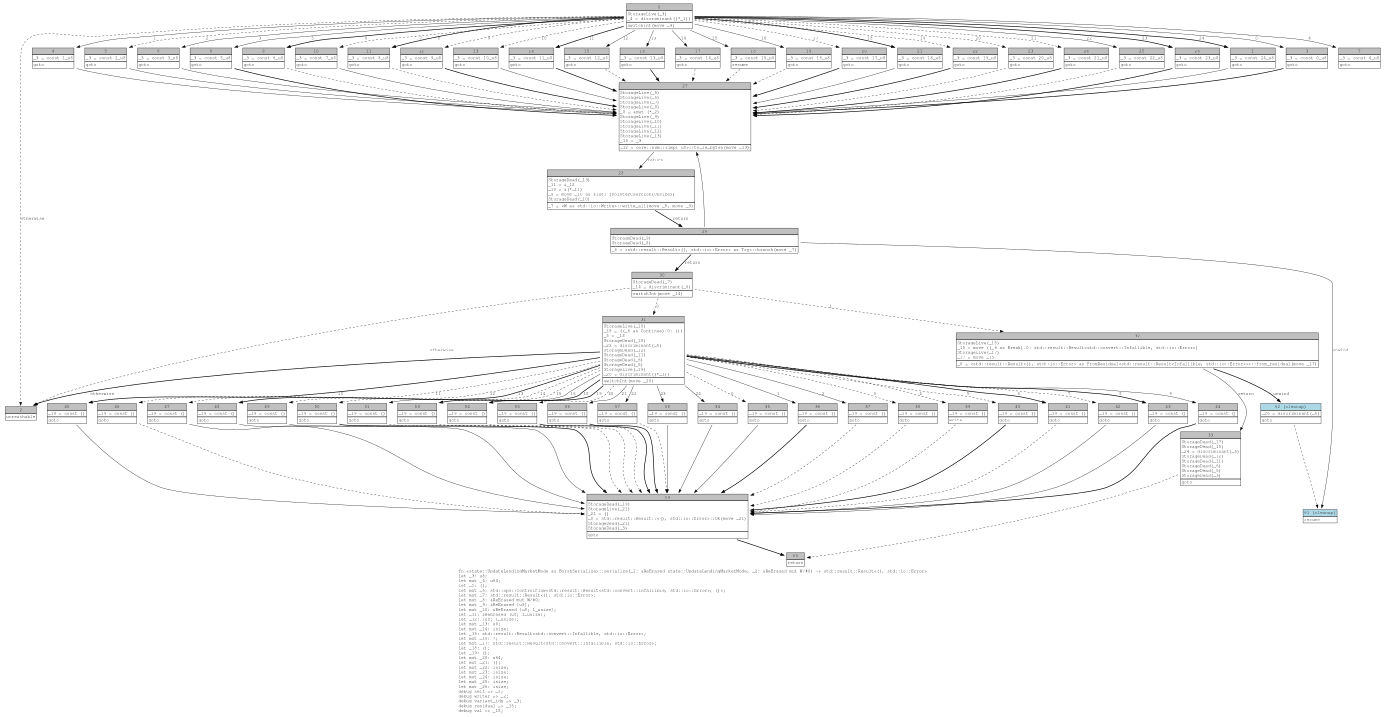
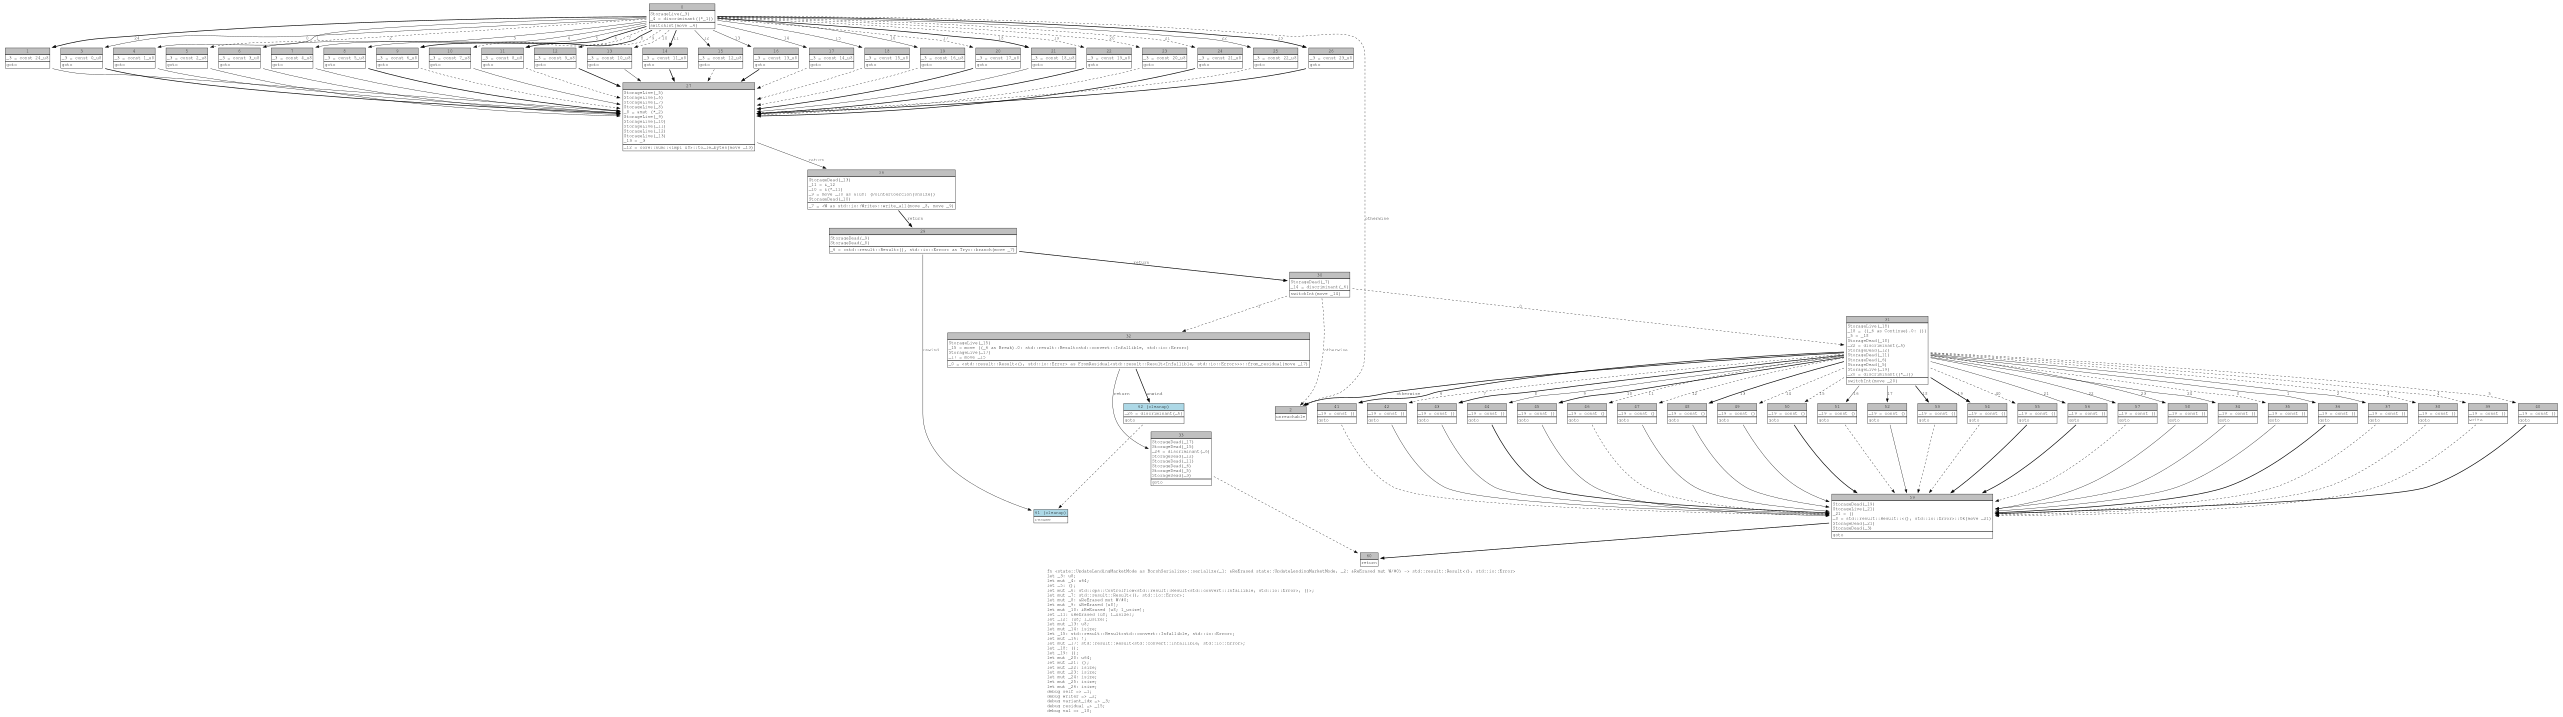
(740, 65) -> (871, 65)
(703, 191) -> (465, 98)
none -> (1887, 413)
